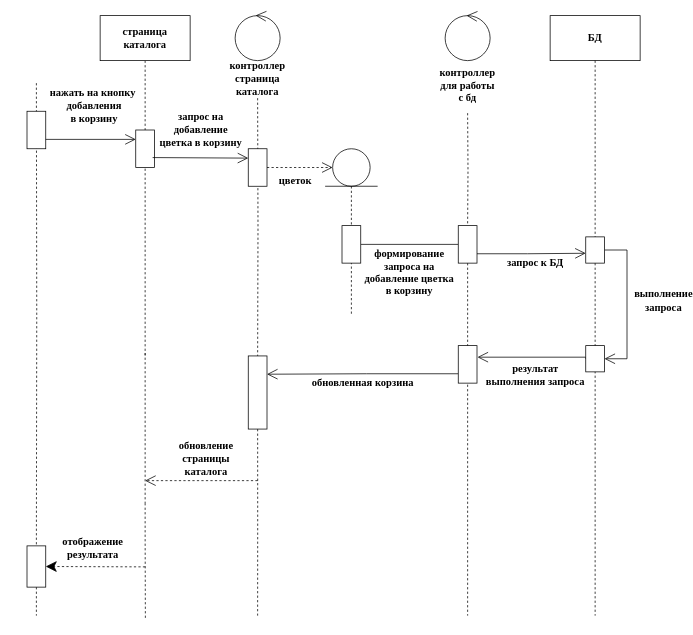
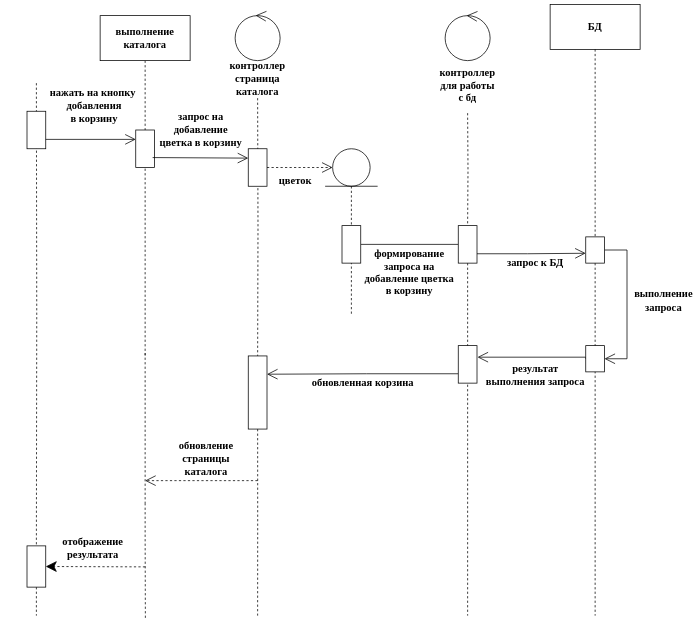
(145, 38) -> (145, 38)
(595, 38) -> (595, 27)
